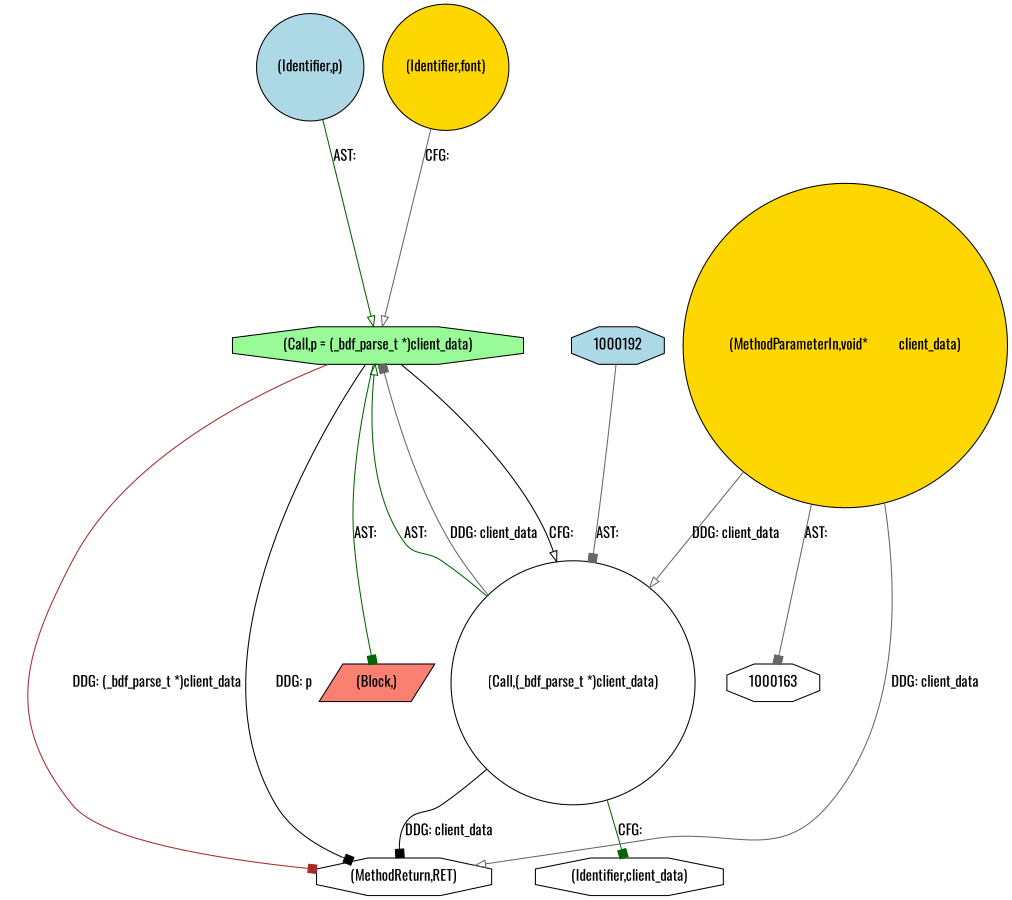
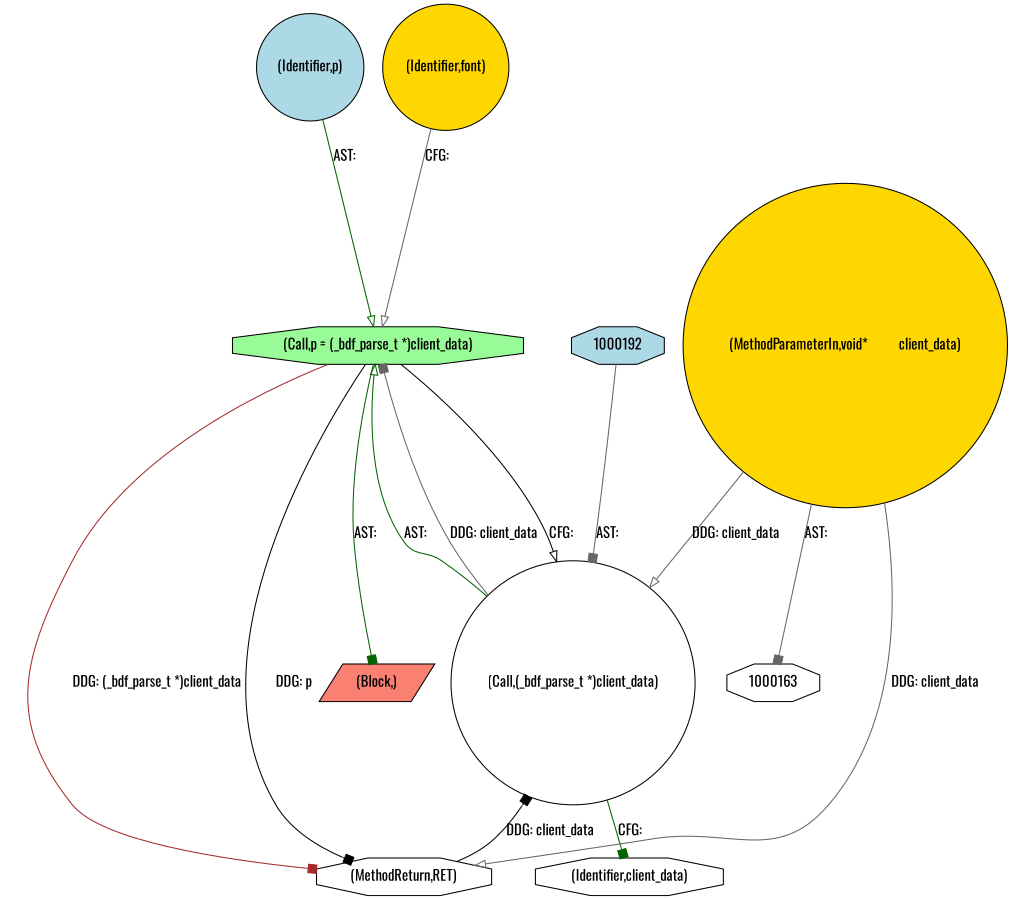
(438, 807) -> (494, 839)
